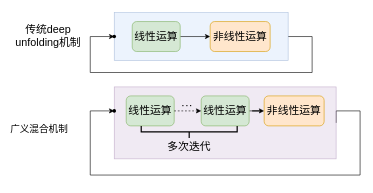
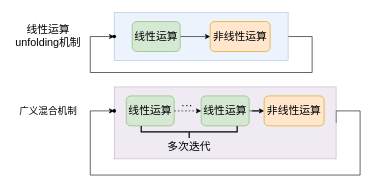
(48, 36) -> (48, 36)
(39, 129) -> (48, 111)
